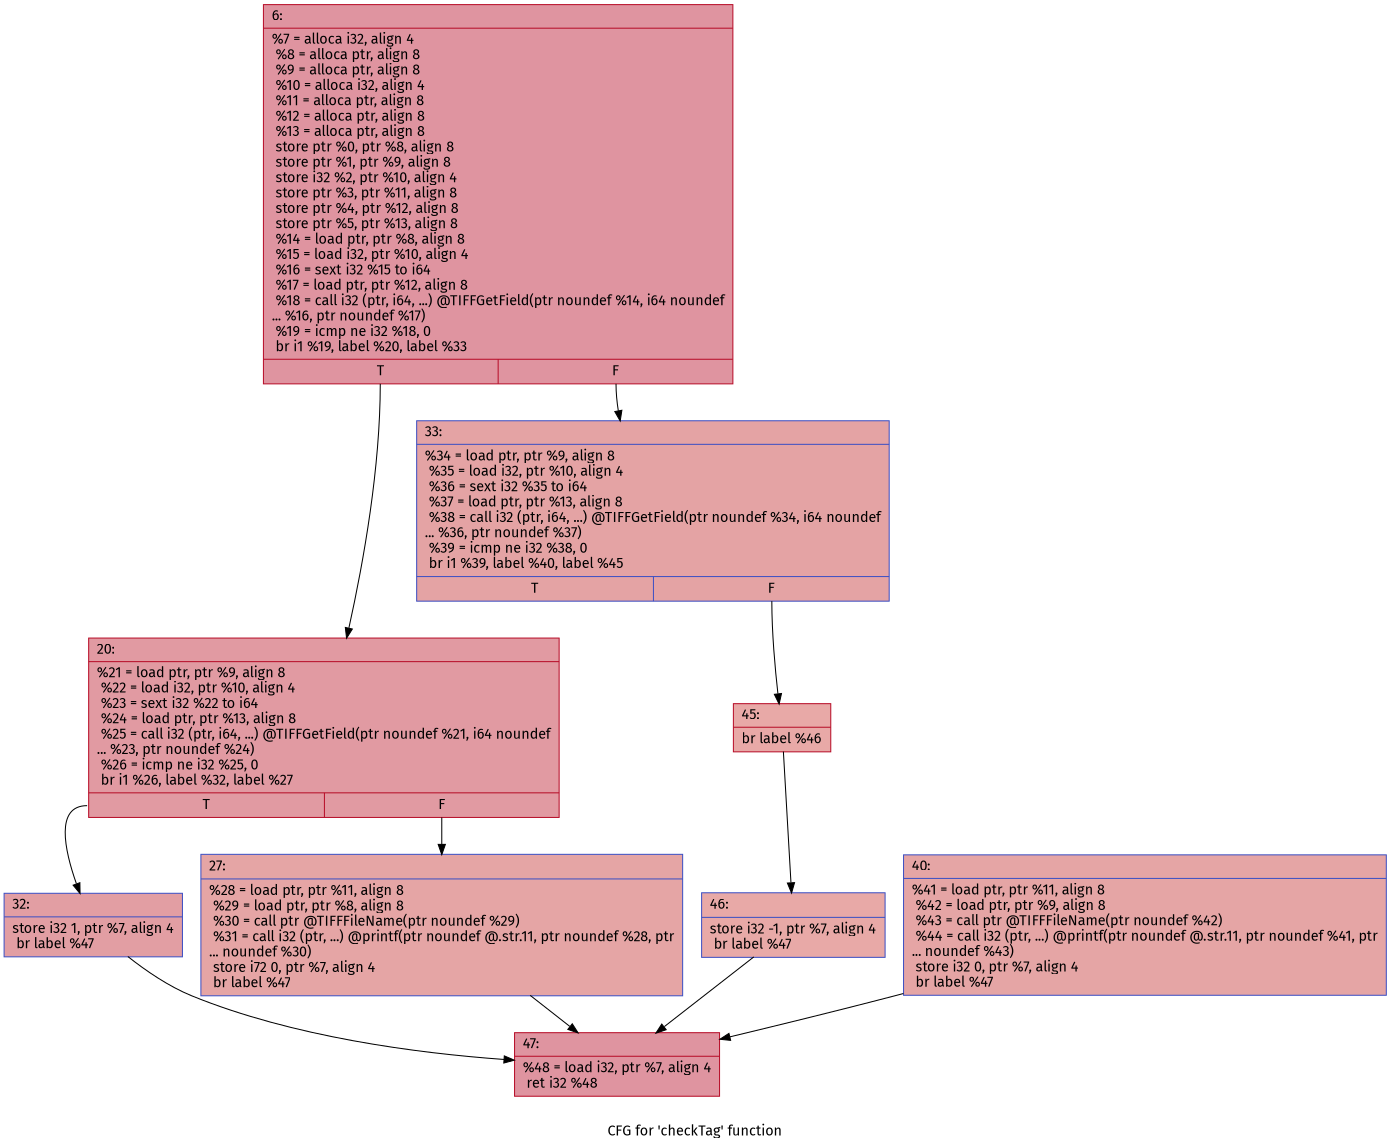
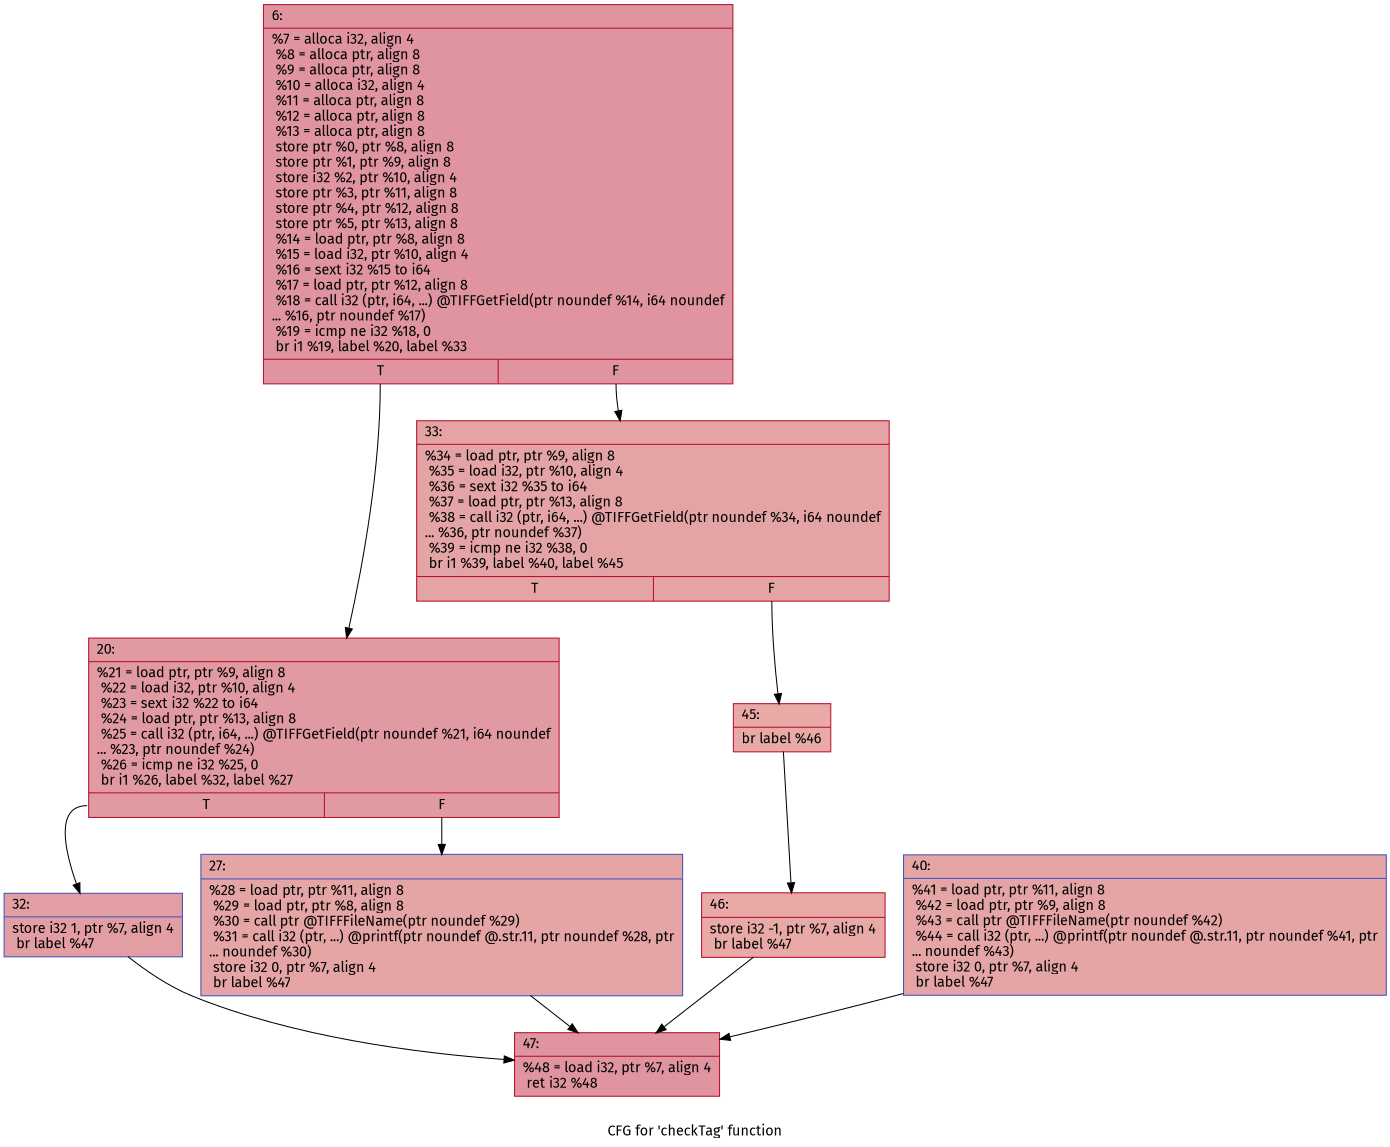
(653, 511) -> (653, 511)
(793, 925) -> (793, 925)
(293, 968) -> (293, 968)
